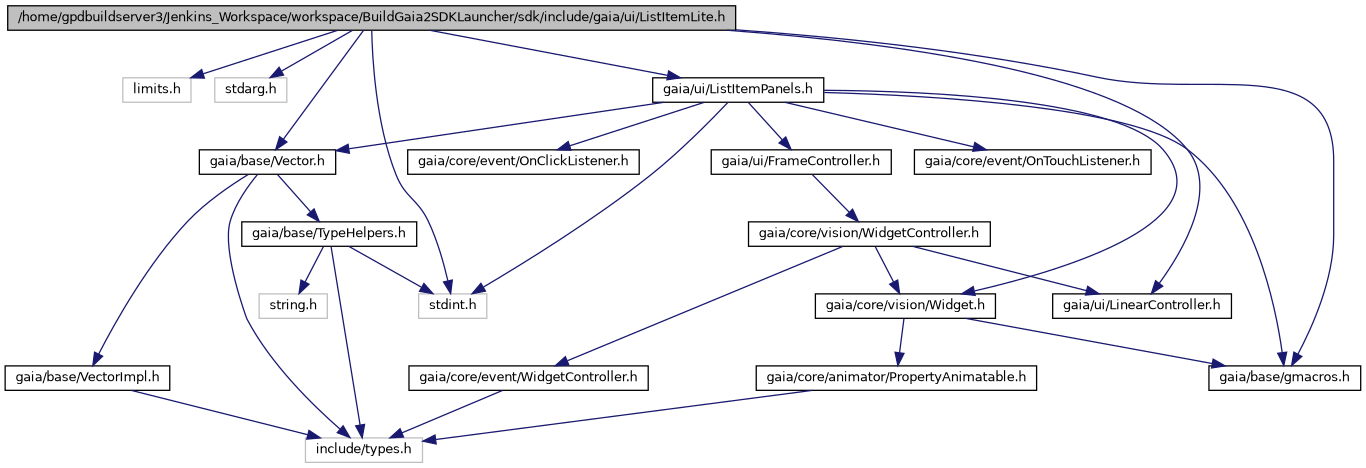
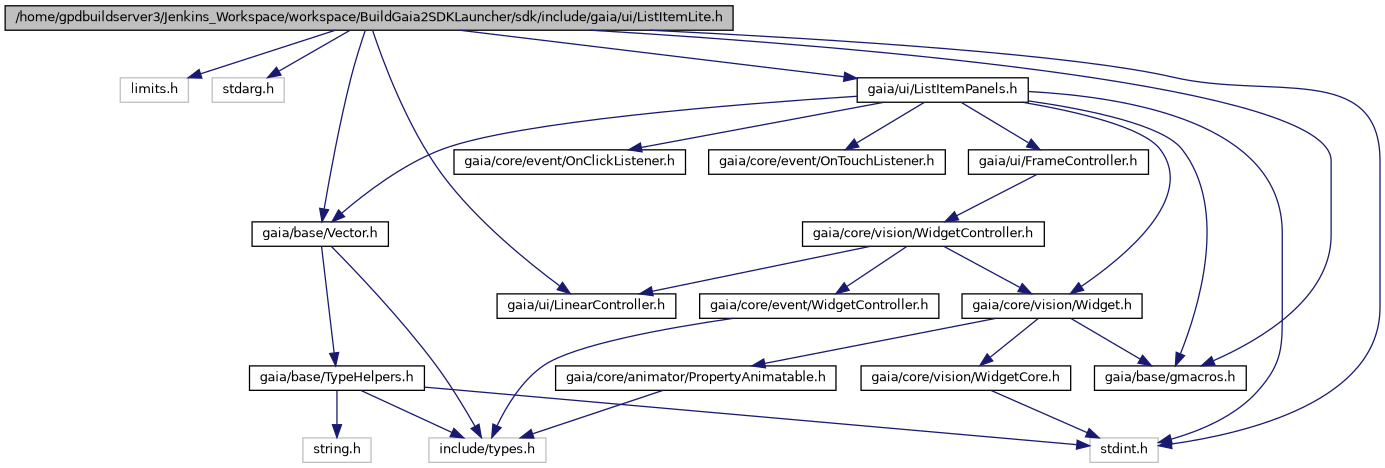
(87, 378) -> none
none -> (966, 378)
